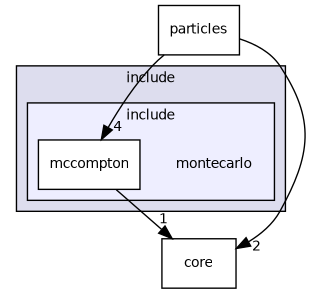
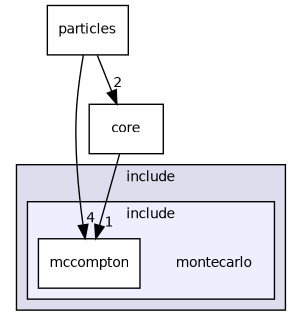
(150, 220) -> (110, 190)
